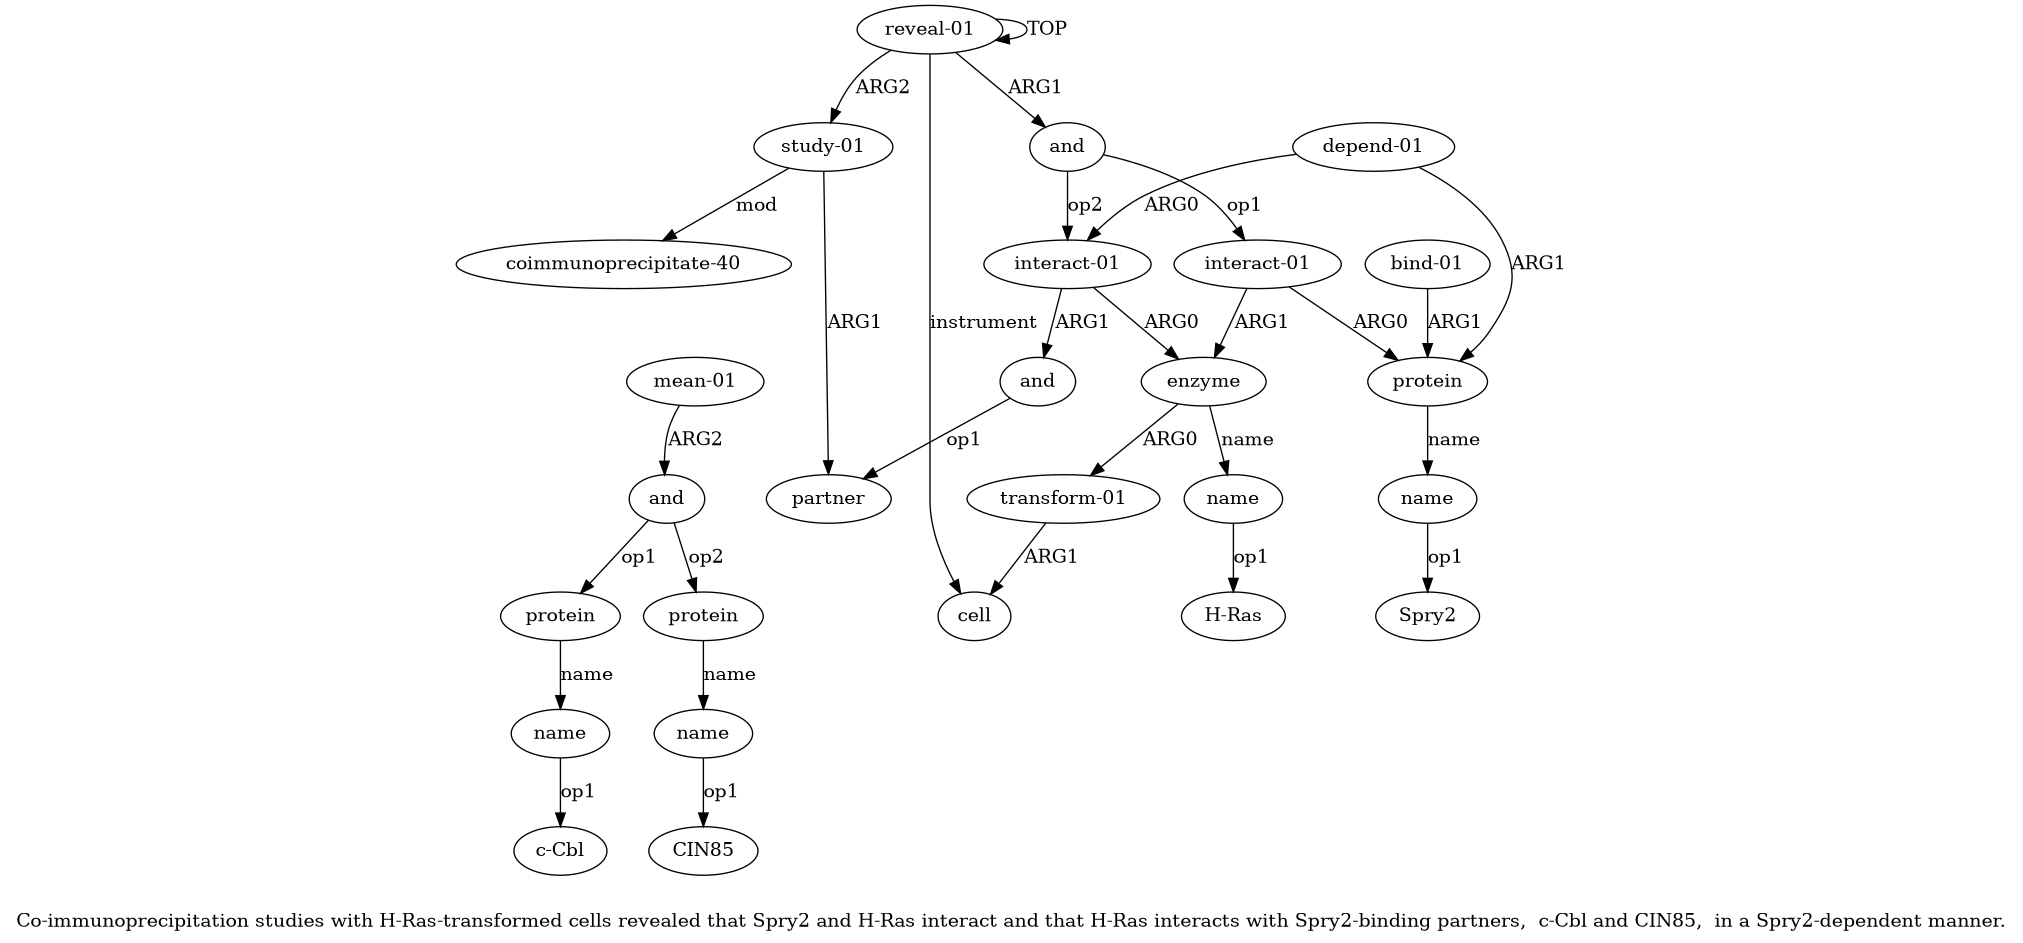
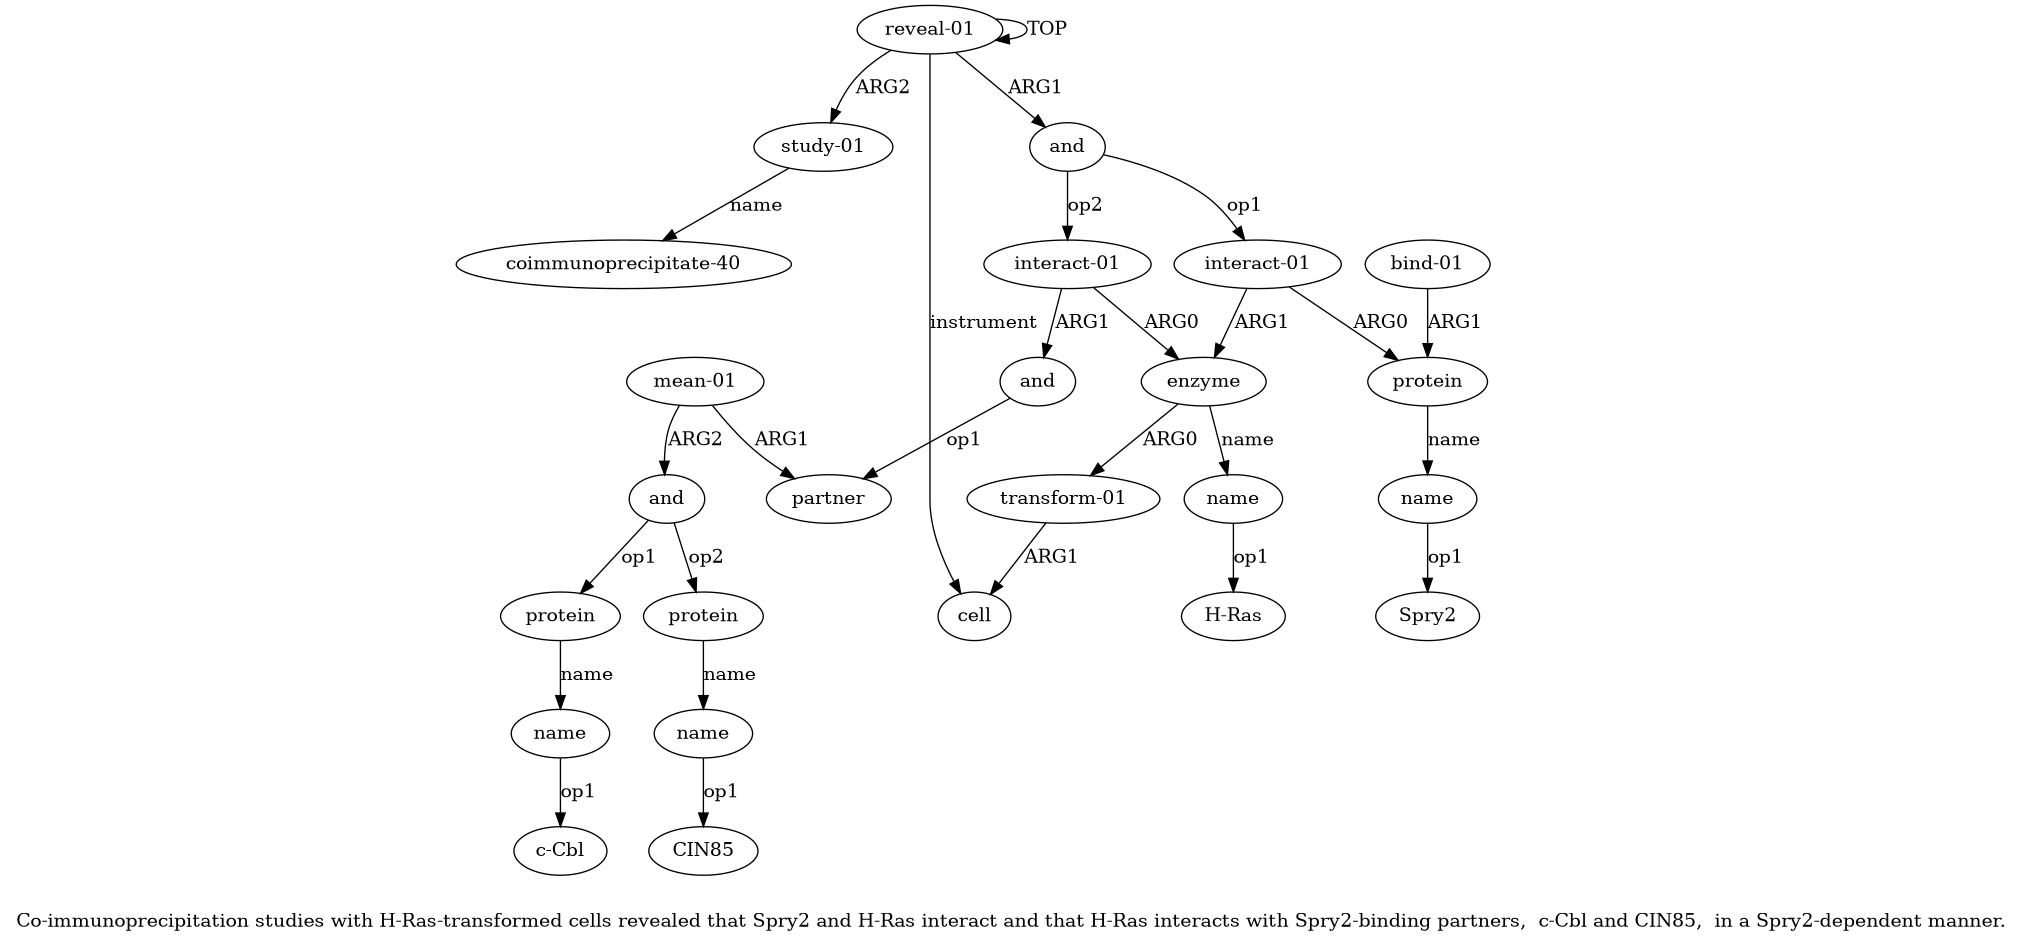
(1374, 147) -> none
(757, 206) -> (757, 206)
(826, 316) -> (745, 441)
